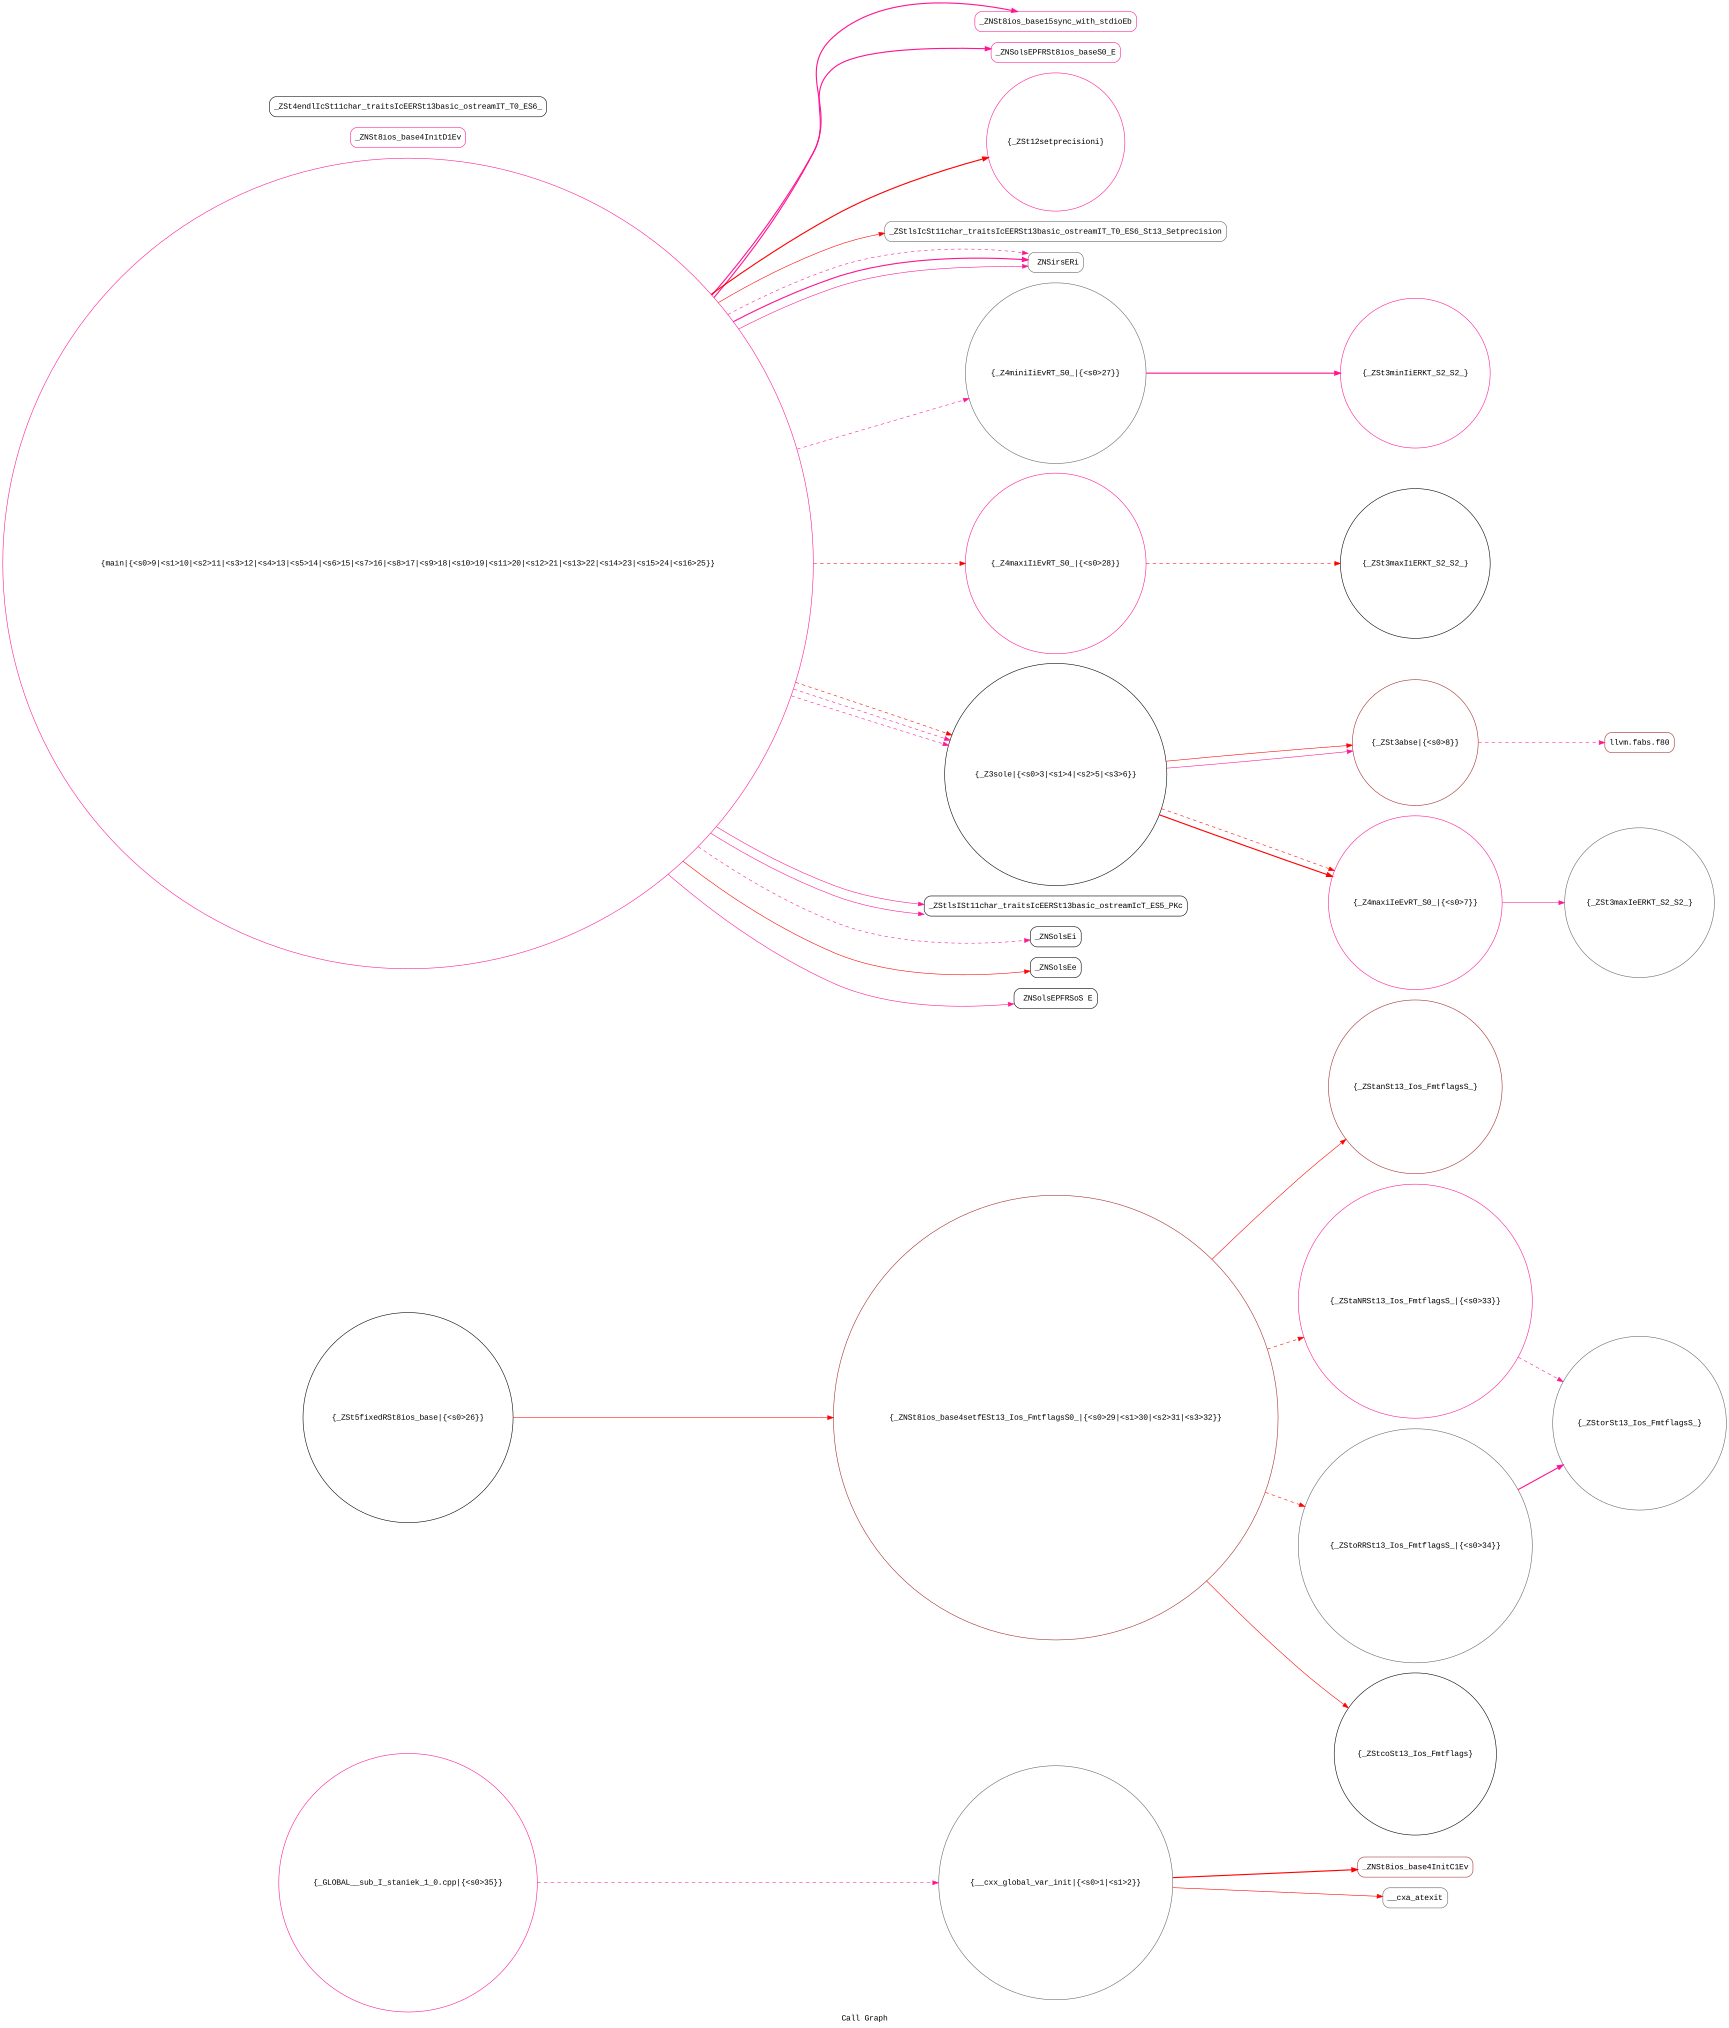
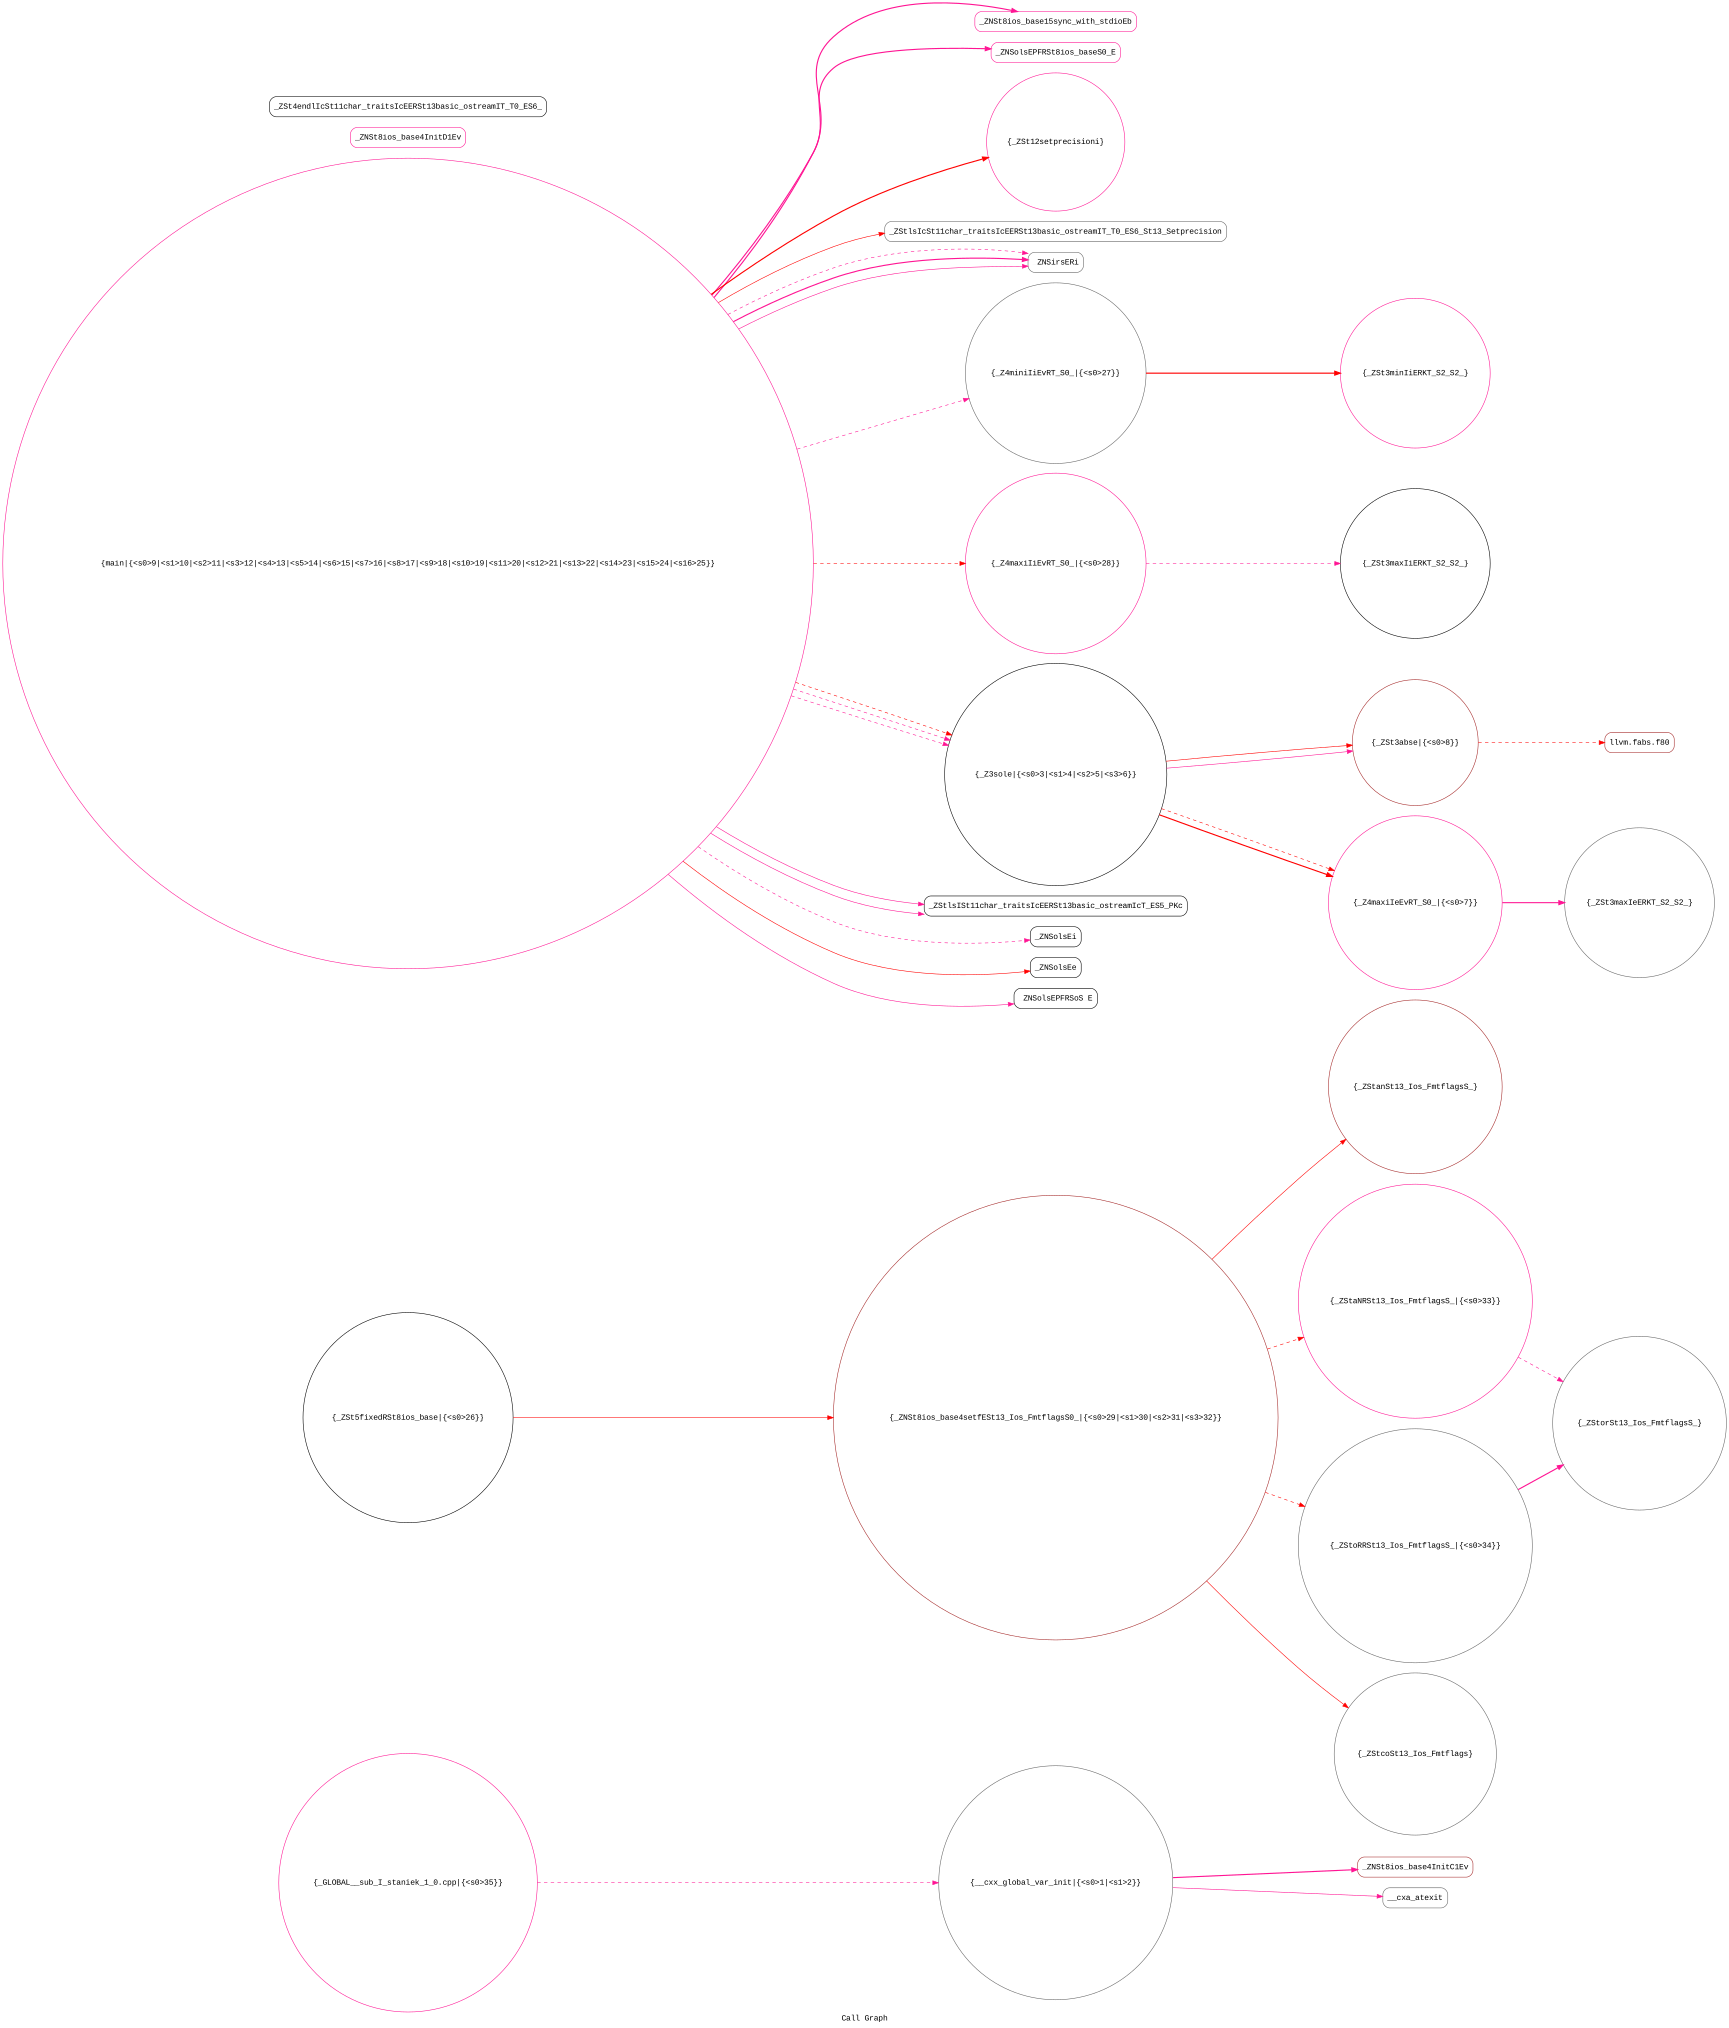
(1240, 373) -> (1240, 373)
(1240, 563) -> (1240, 563)
(1539, 743) -> (1539, 743)
(1531, 903) -> (1531, 903)
(1415, 1754) -> (1415, 1754)
(1262, 1874) -> (1262, 1874)
(1275, 1892) -> (1275, 1892)
